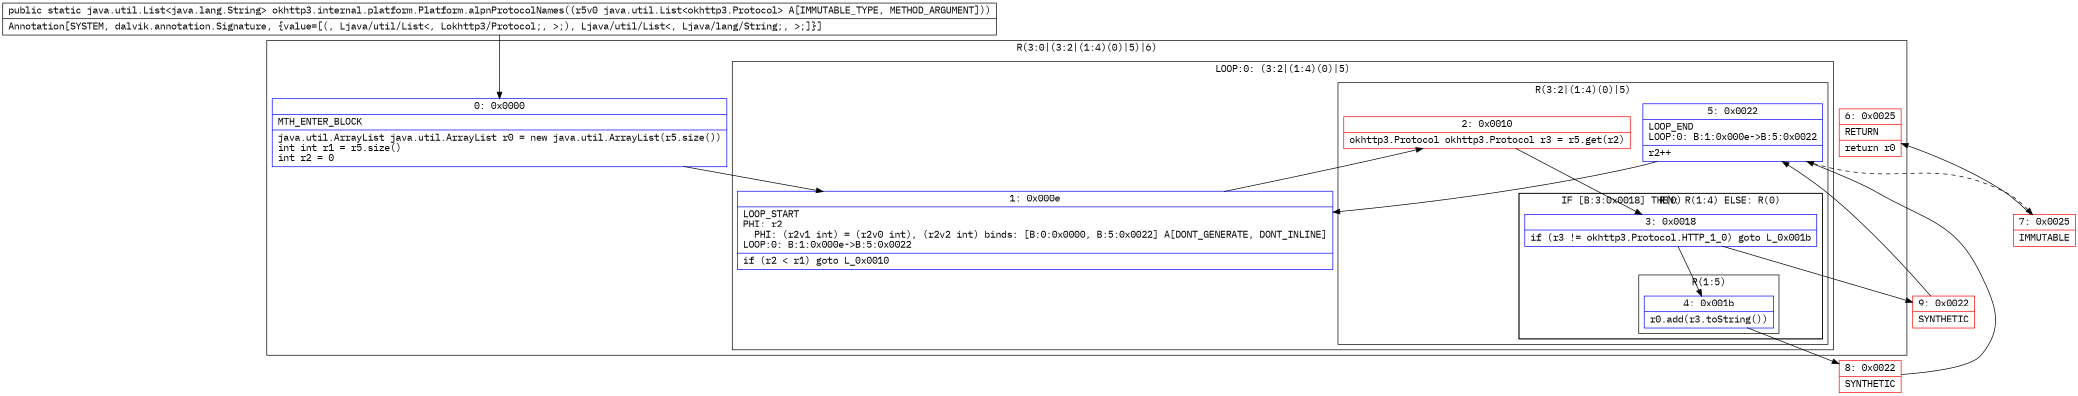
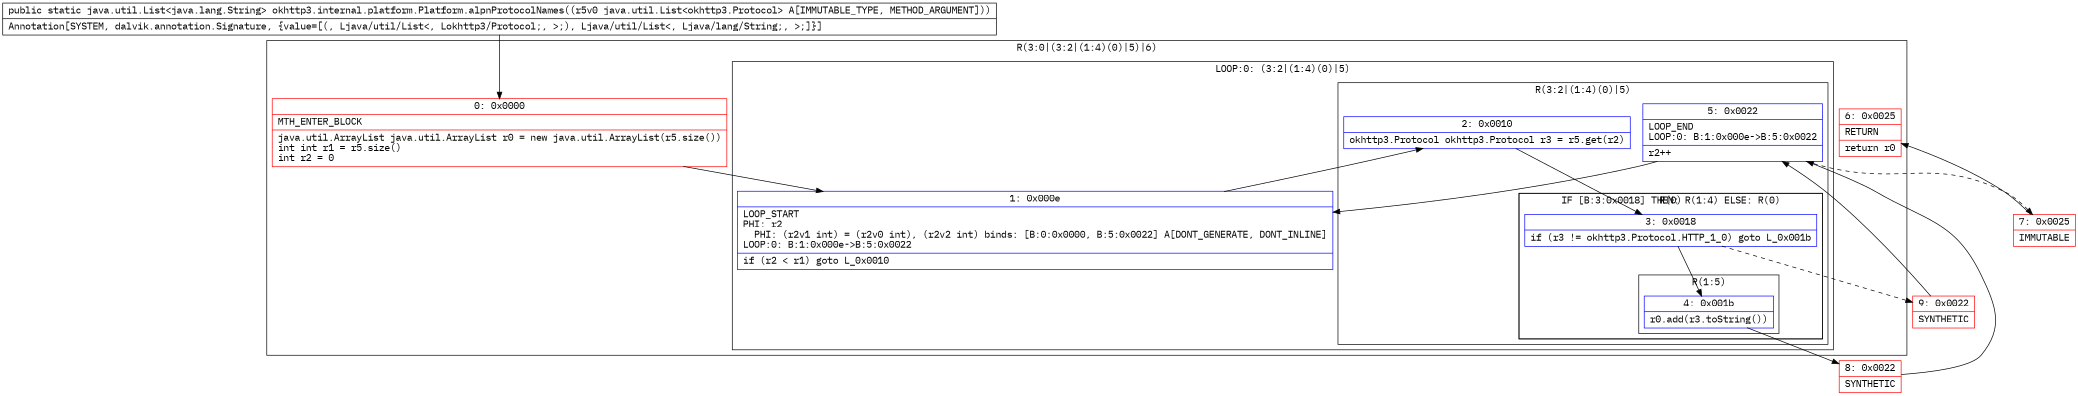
(500, 133) -> (500, 133)
(1487, 133) -> (1487, 133)
(1814, 273) -> (1814, 273)
